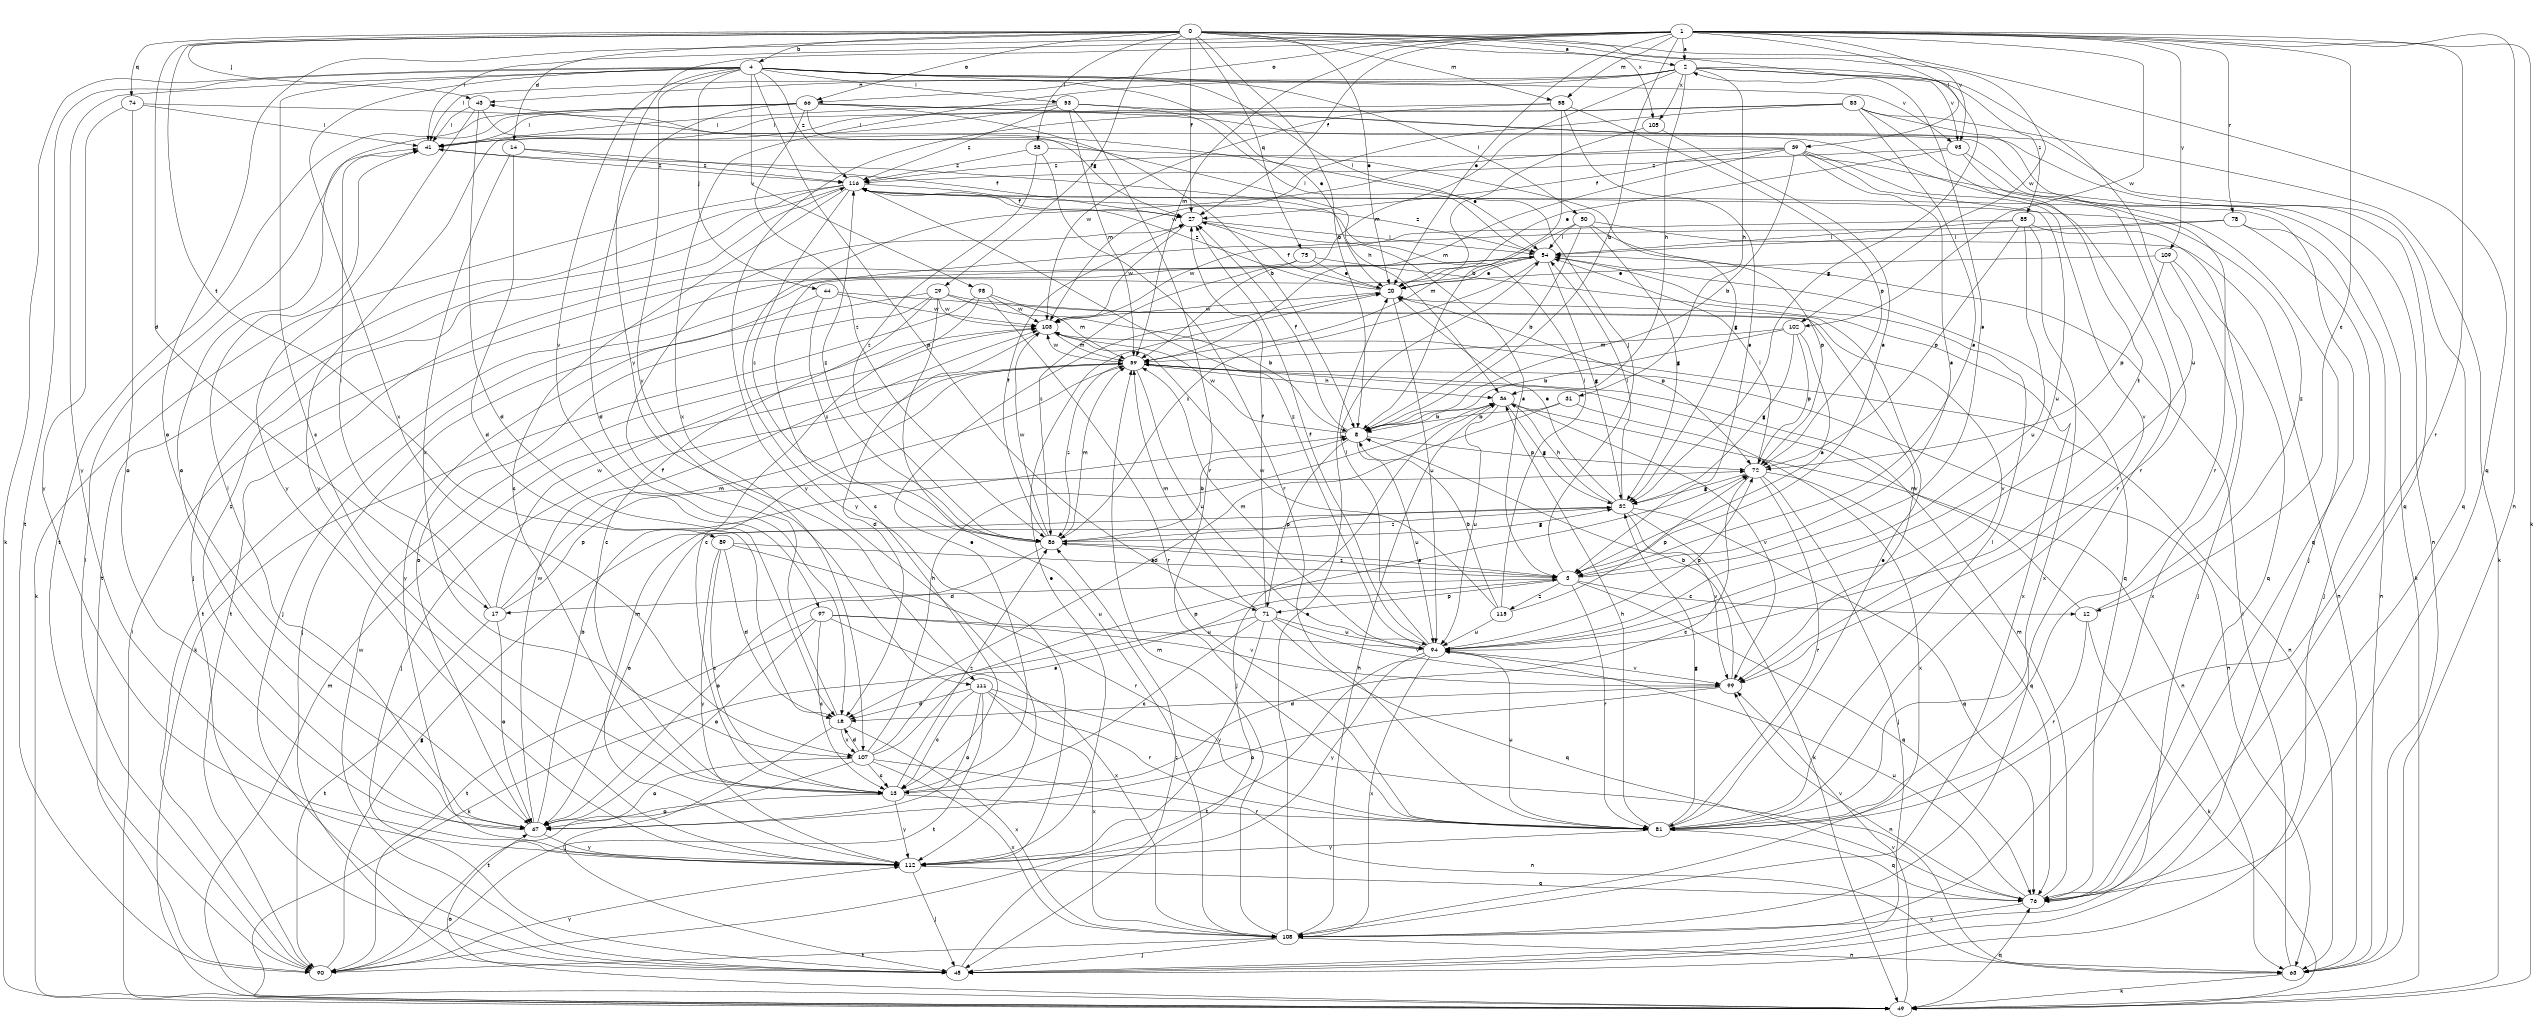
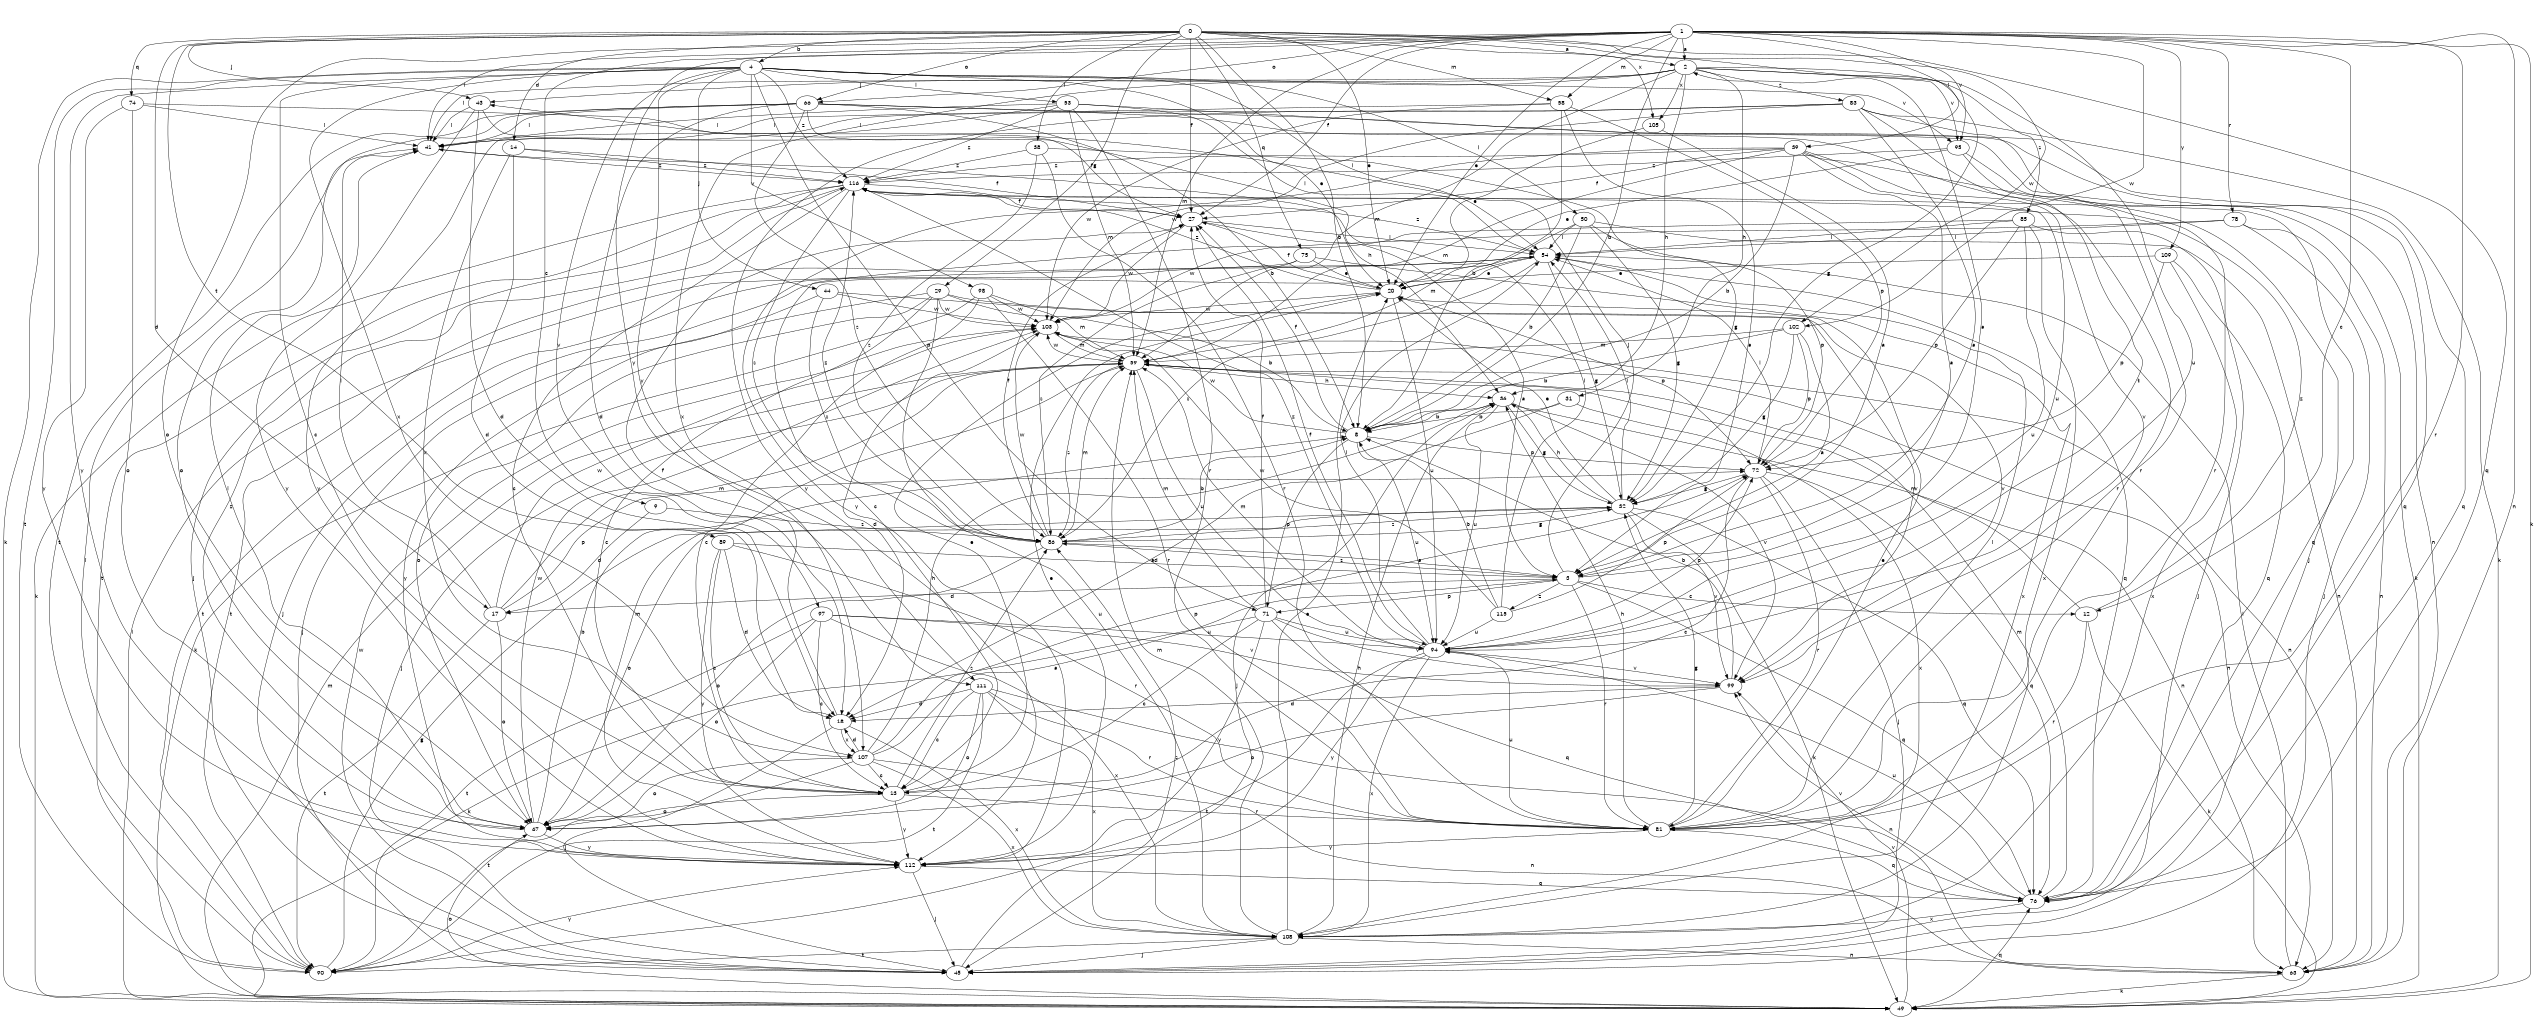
(861, 85) -> (861, 85)
none -> (1767, 85)
none -> (656, 507)
